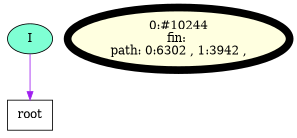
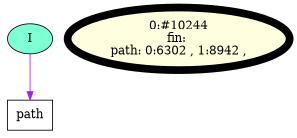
(179, 39) -> (179, 39)
(30, 115) -> (30, 115)
